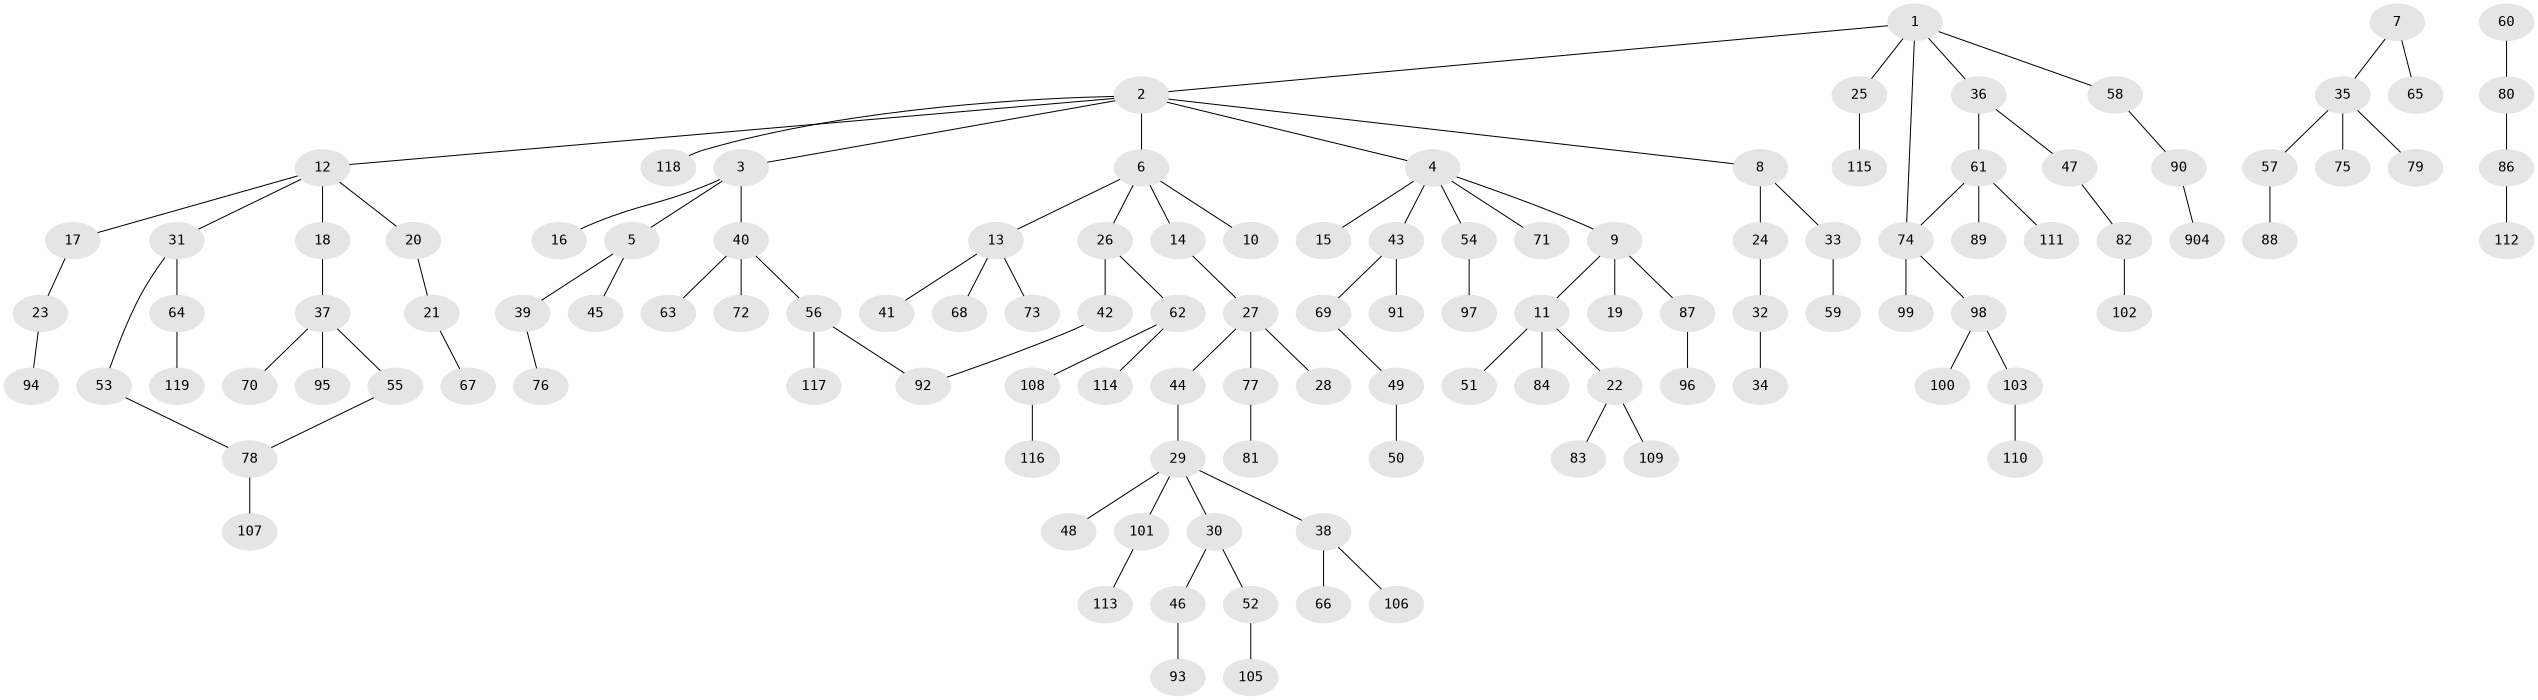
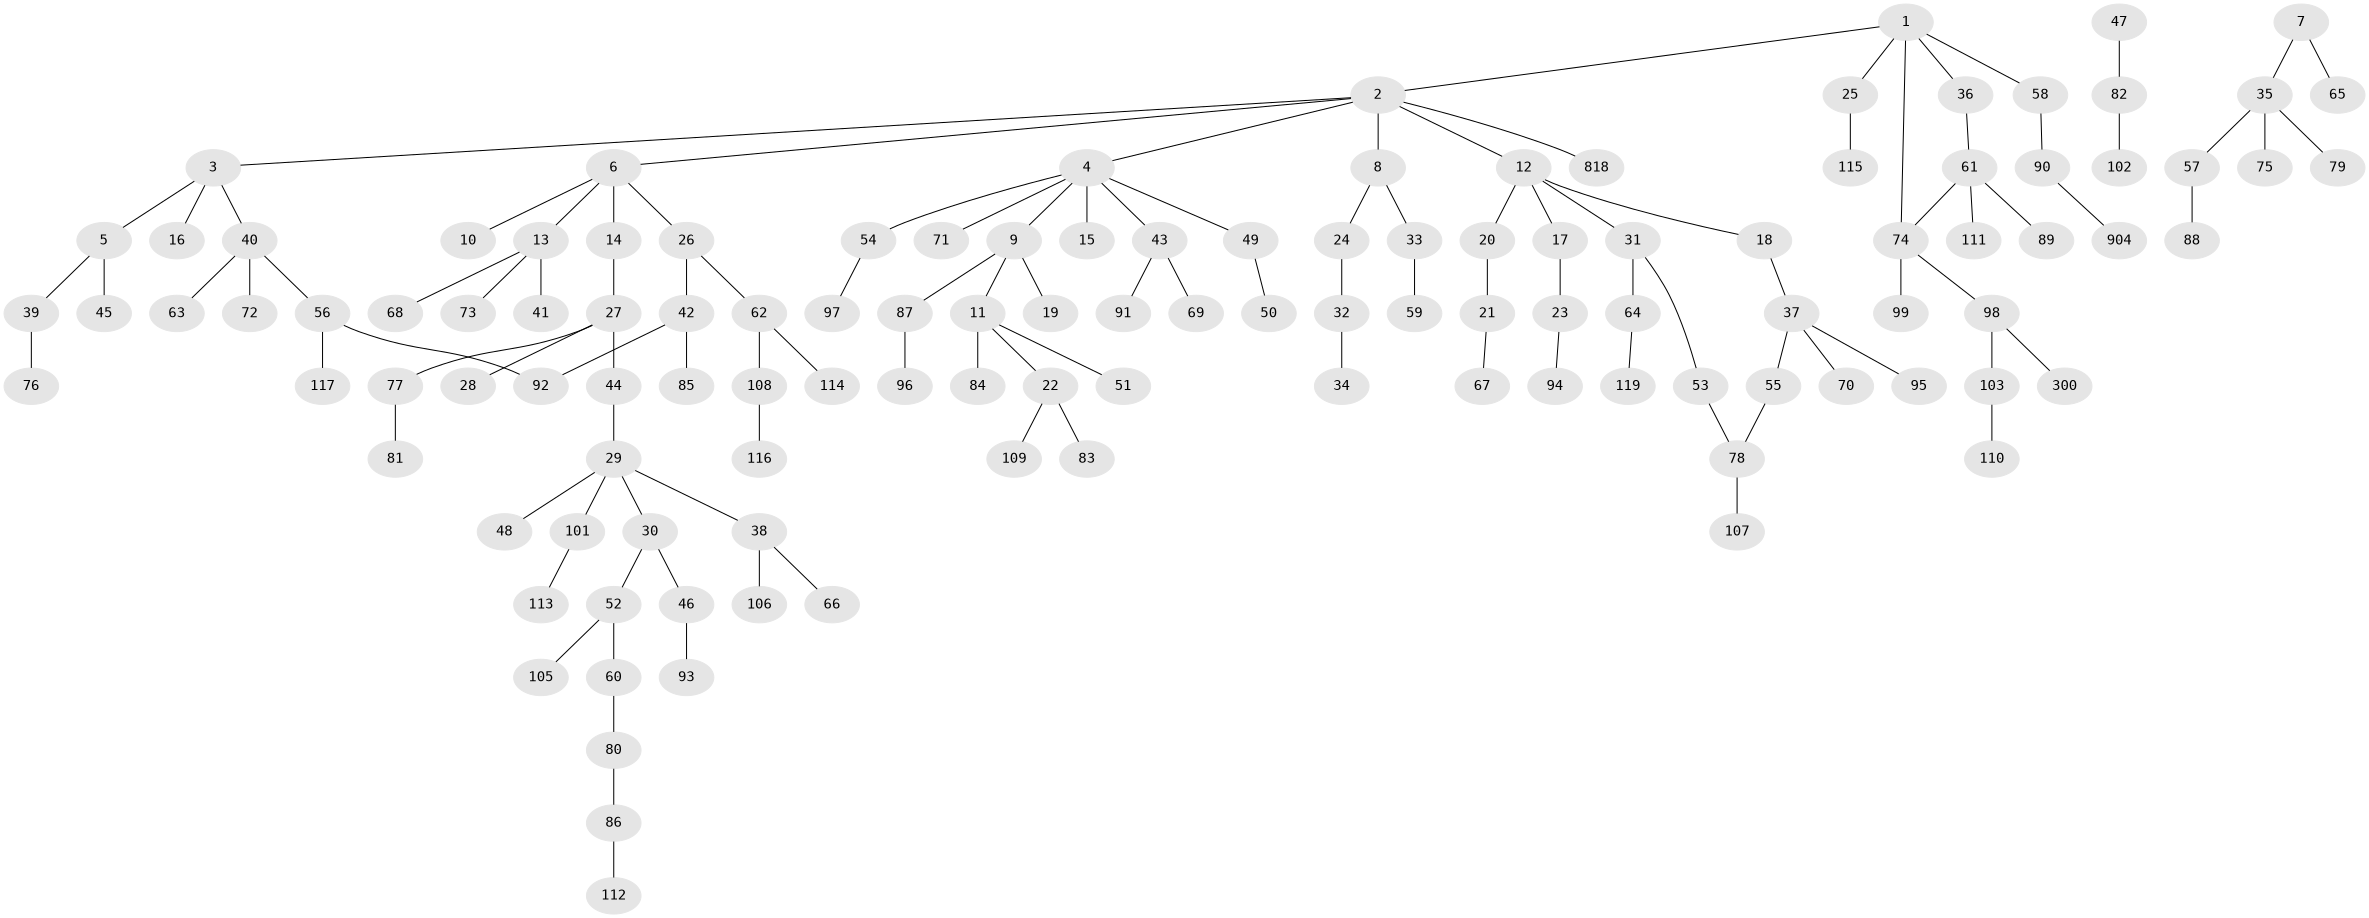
(2024, 131) -> none
(668, 168) -> (1597, 168)
(1360, 350) -> (1169, 204)
none -> (687, 386)
(1942, 386) -> (2065, 386)
none -> (614, 641)
